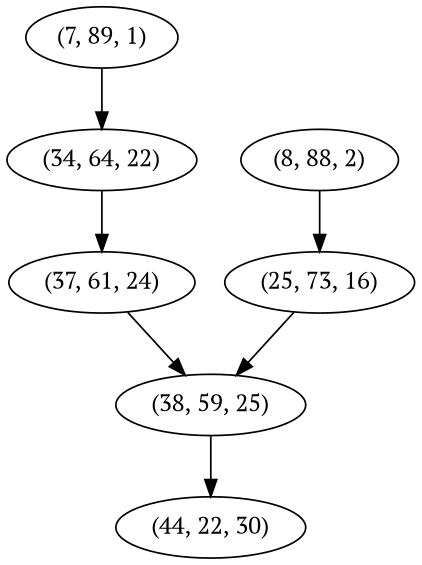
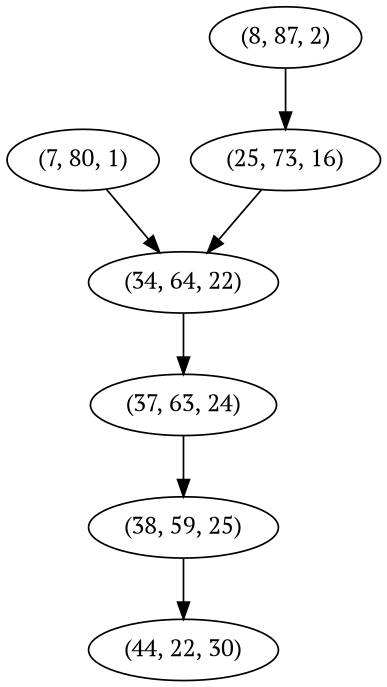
(102, 37) -> (83, 160)
(320, 160) -> (286, 37)
(102, 282) -> (183, 405)
(271, 337) -> (240, 215)
